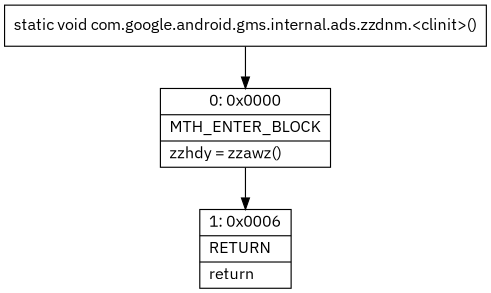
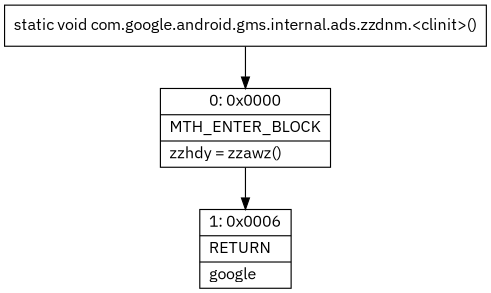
(232, 275) -> (233, 275)
